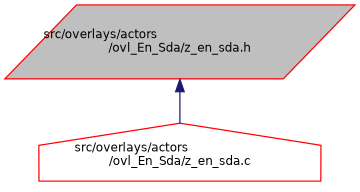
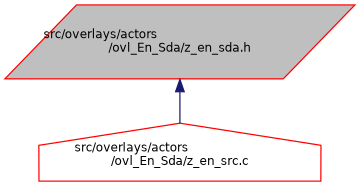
(180, 155) -> (180, 155)
